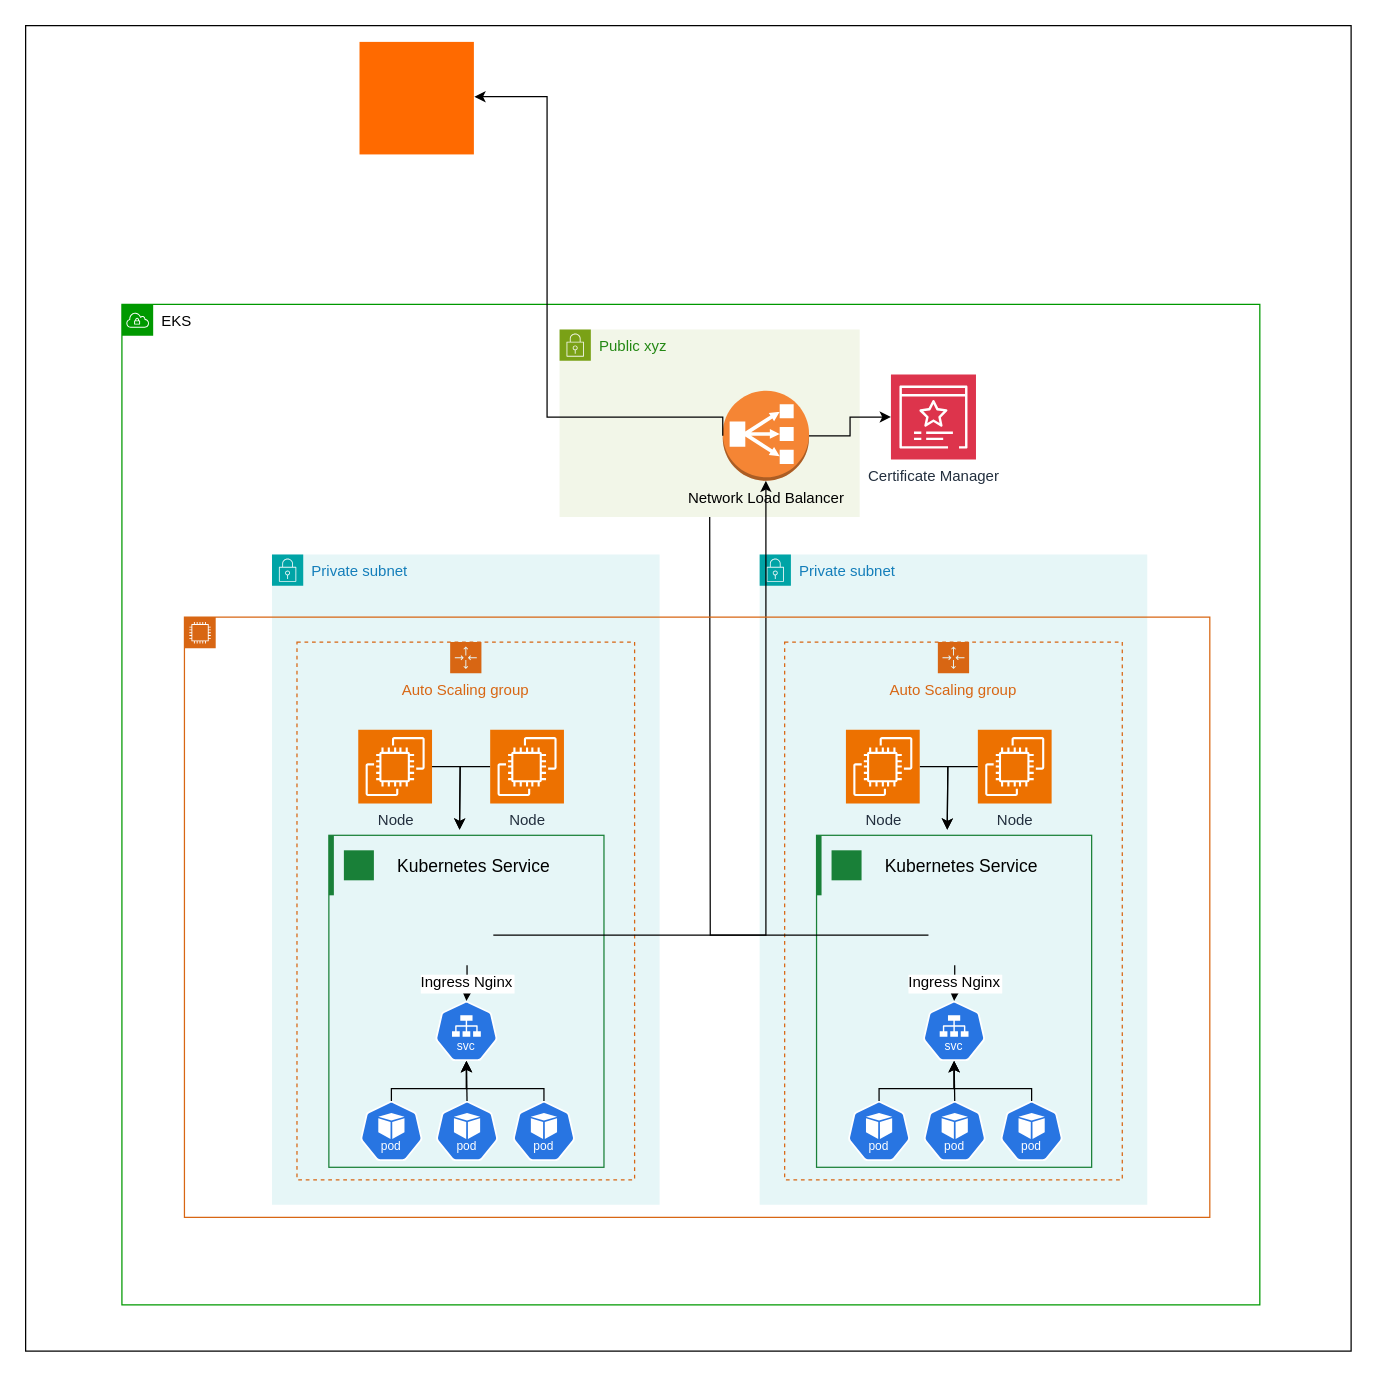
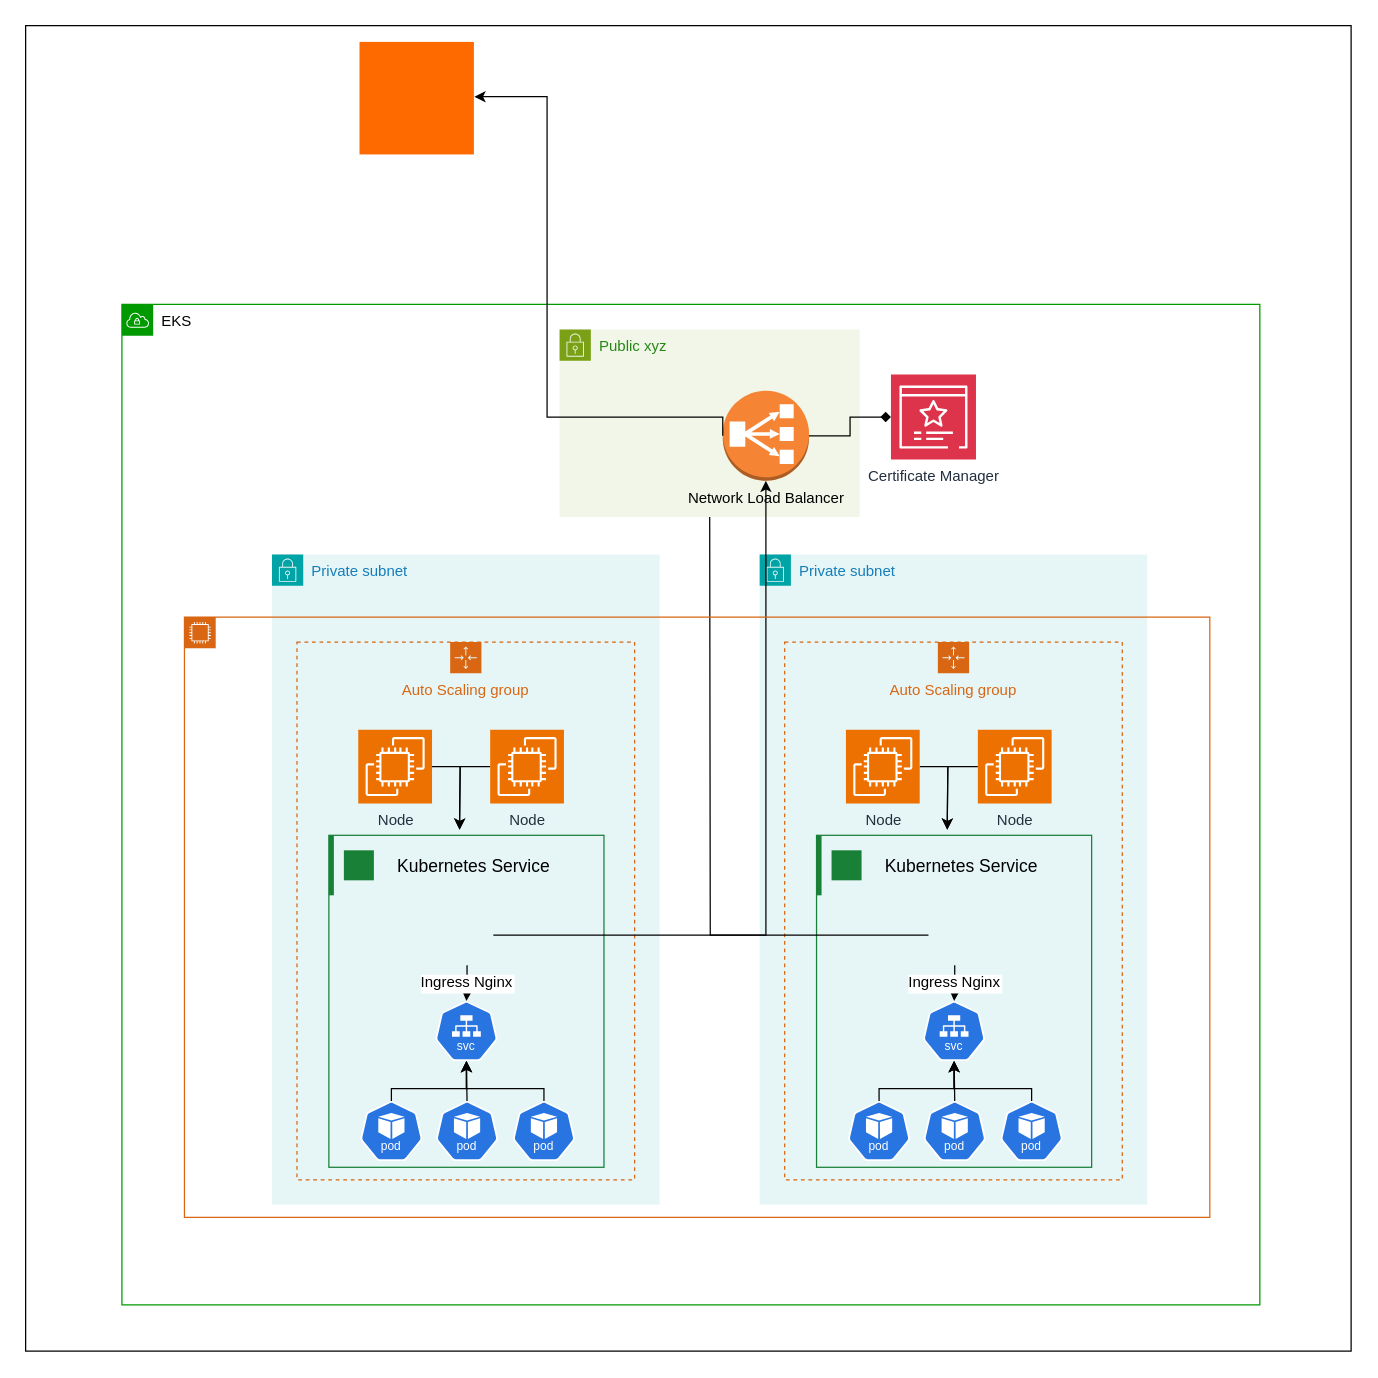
(881, 417) -> (880, 417)
